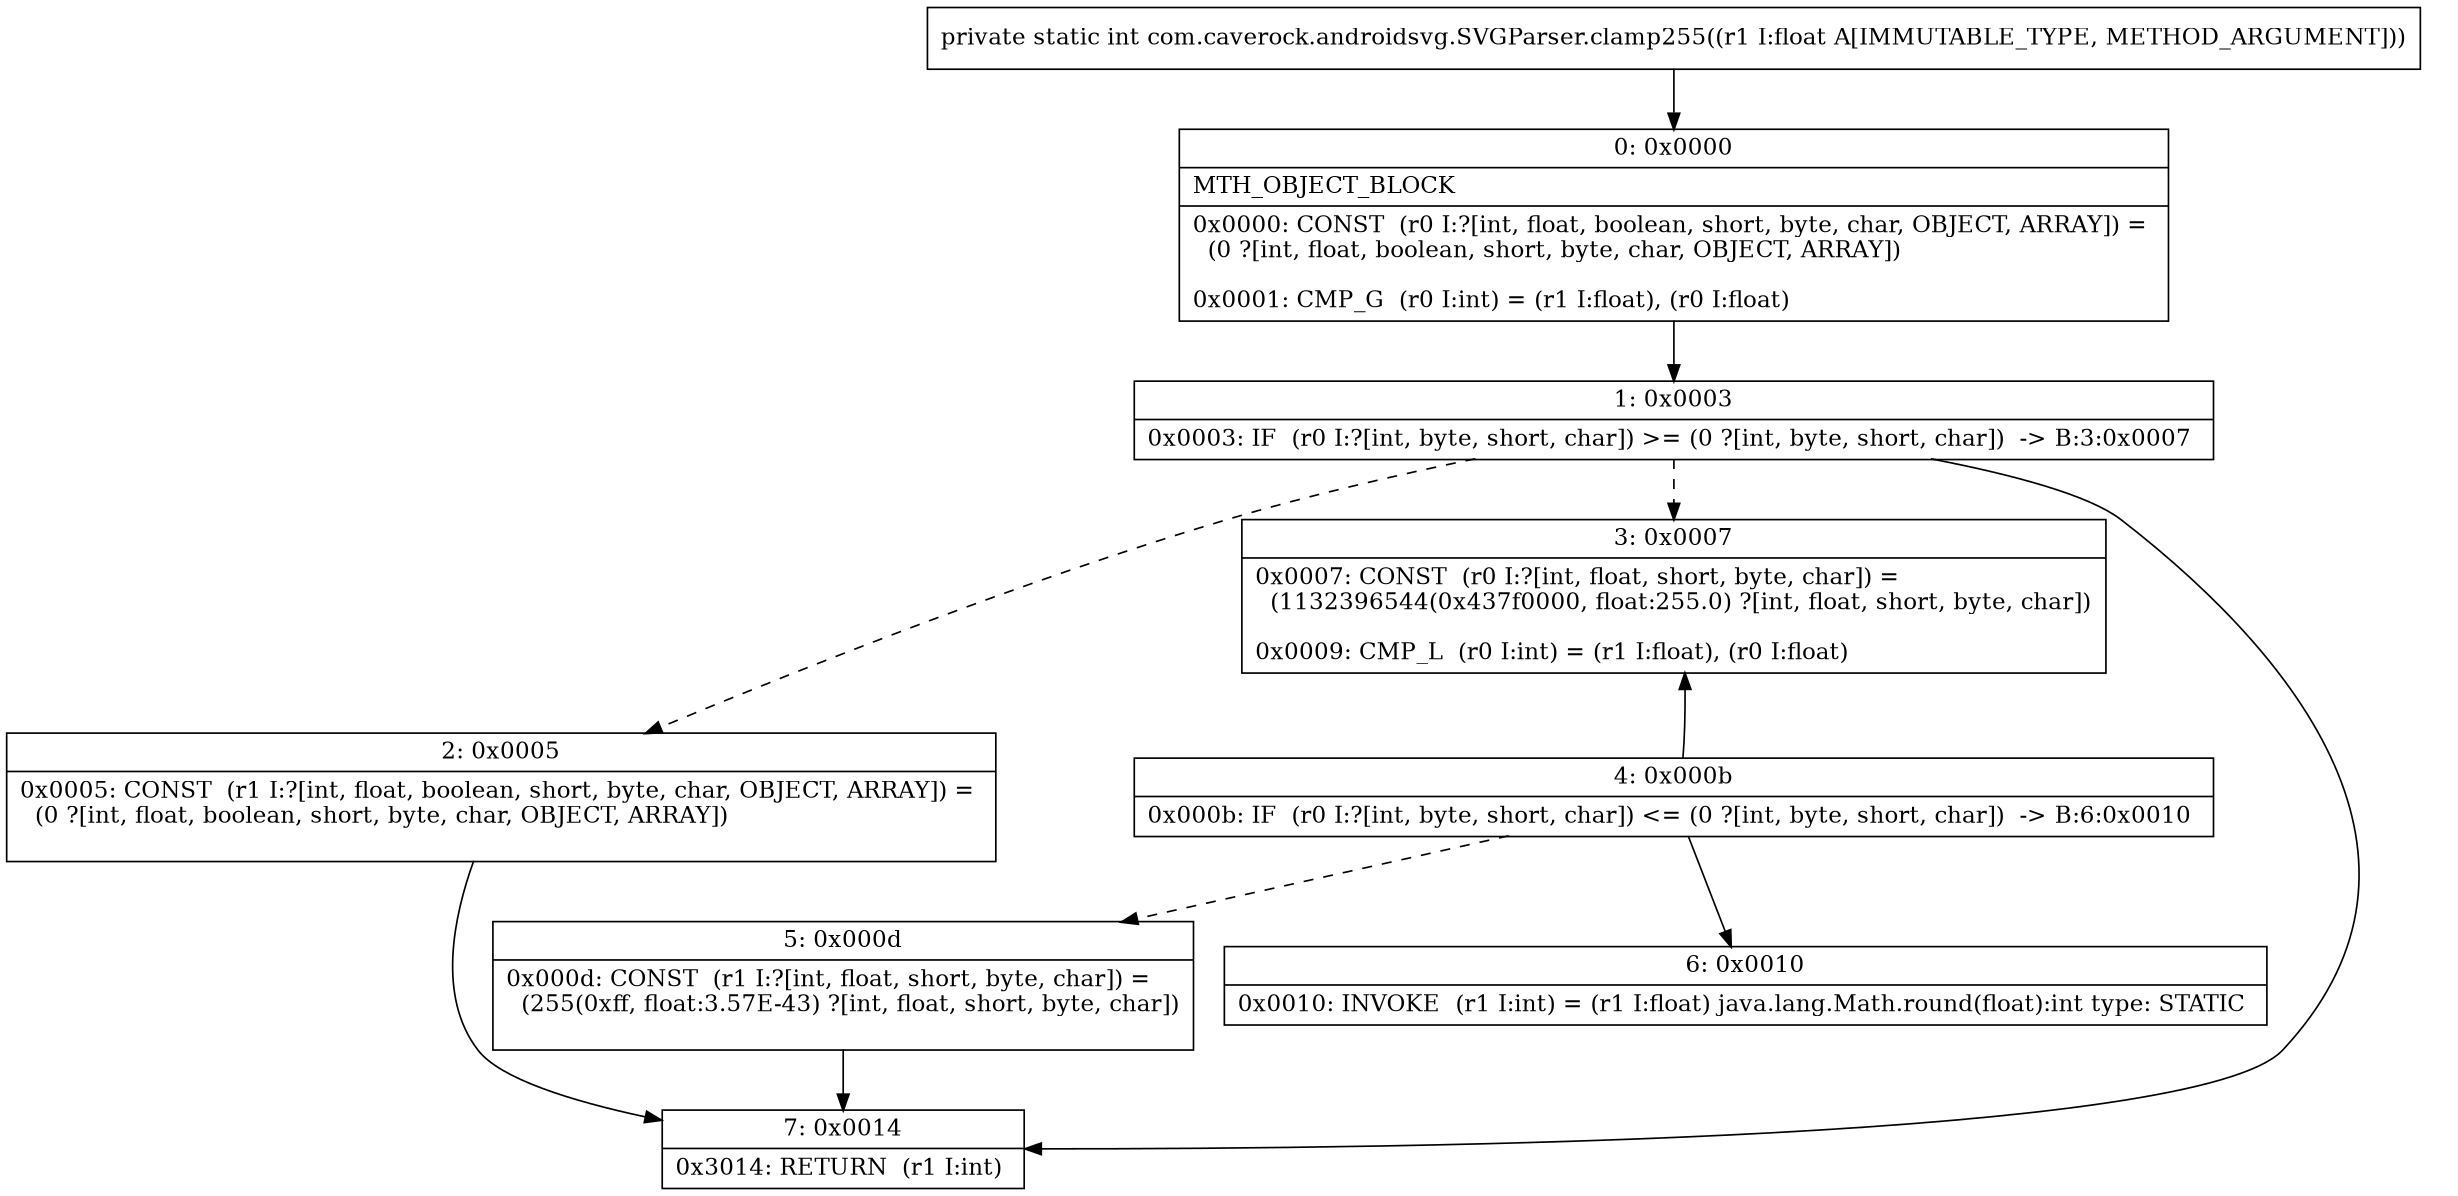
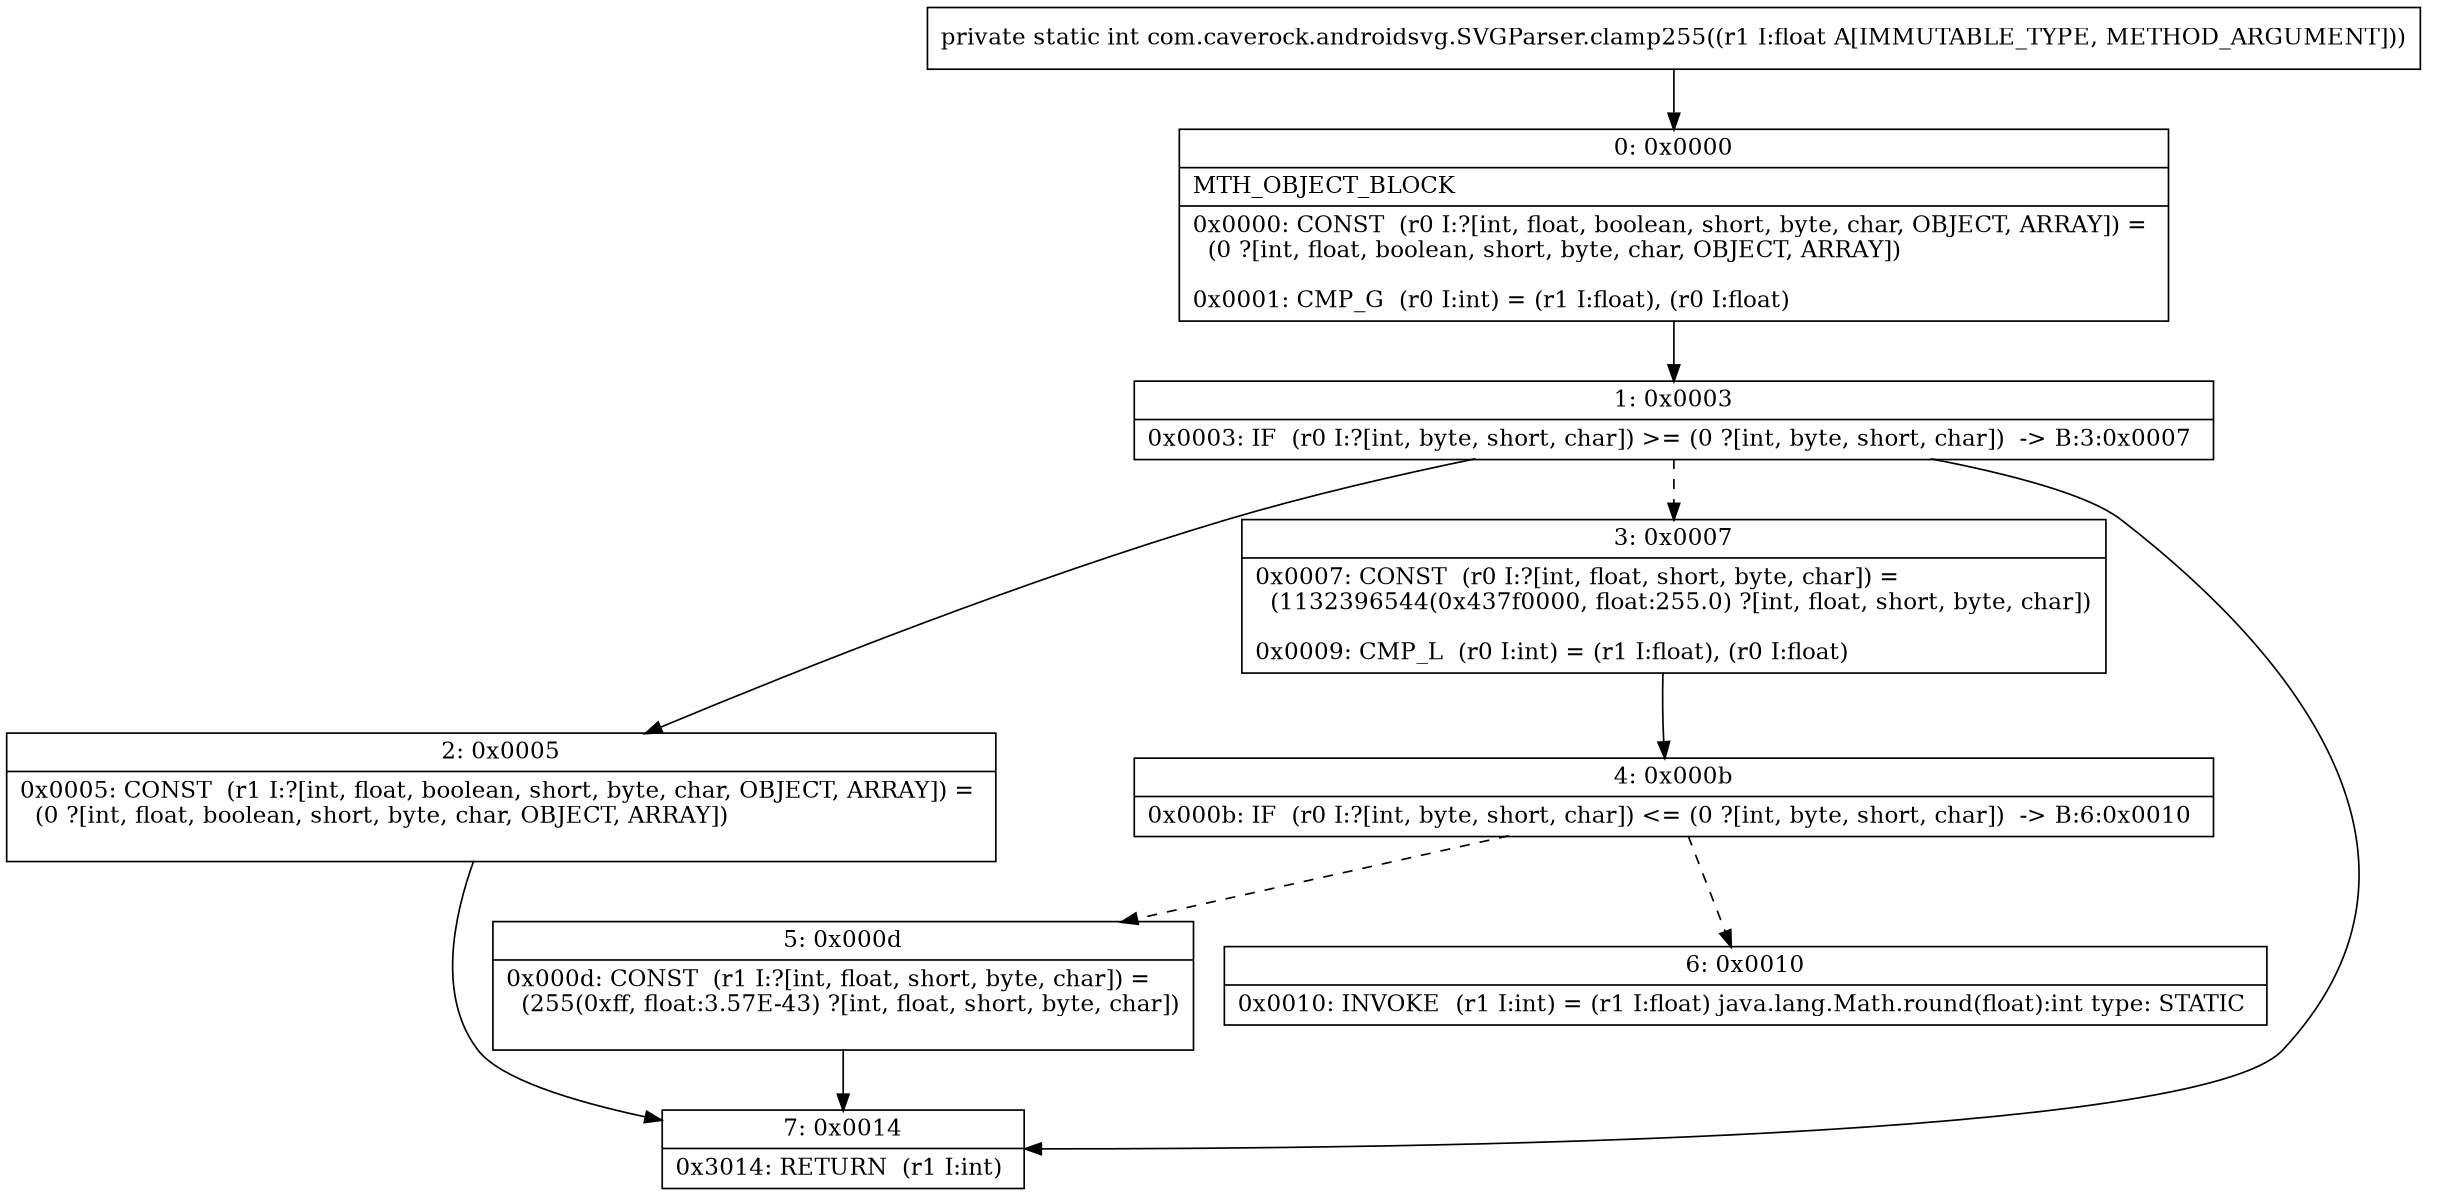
(1062, 573) -> (1062, 573)
(1685, 724) -> (1663, 707)
(1707, 884) -> (1707, 884)
